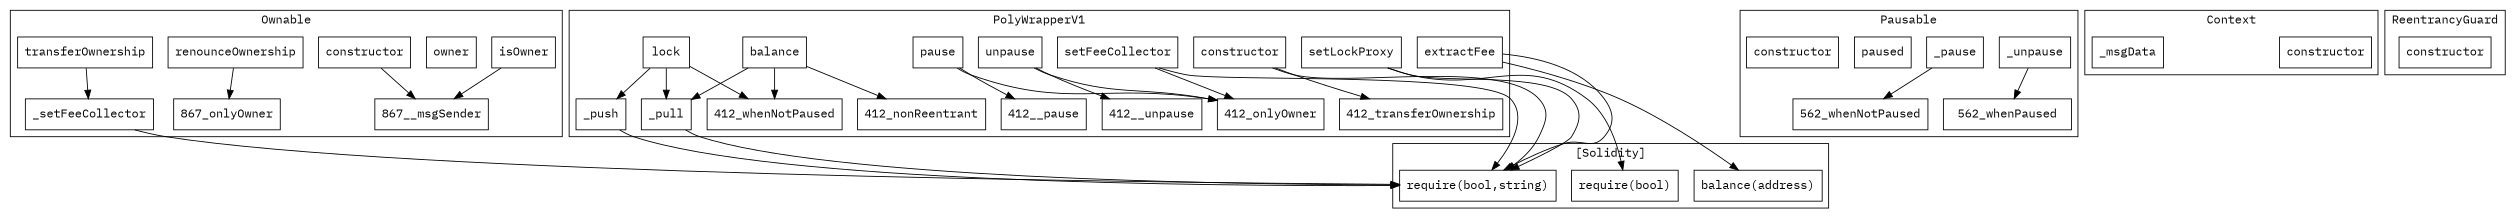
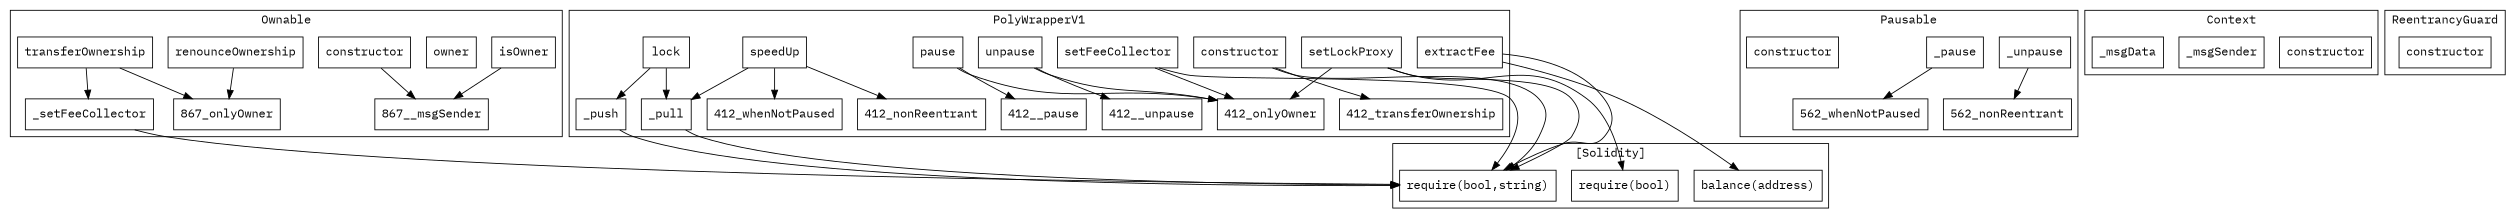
(775, 52) -> (775, 52)
(1883, 52) -> none
none -> (2222, 52)
(715, 80) -> none
none -> (152, 82)
none -> (1309, 85)
(2007, 114) -> (2007, 114)
